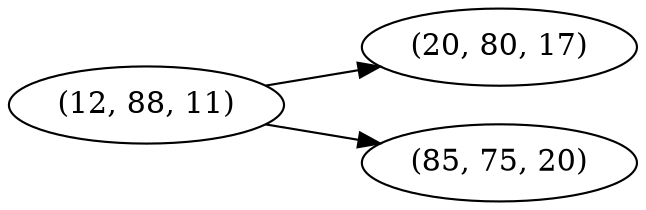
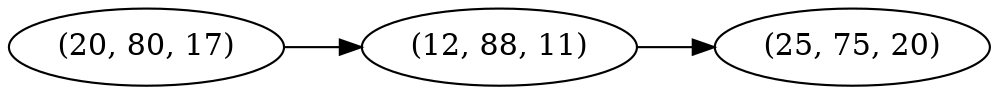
(312, 78) -> (312, 47)
(499, 163) -> (852, 47)
